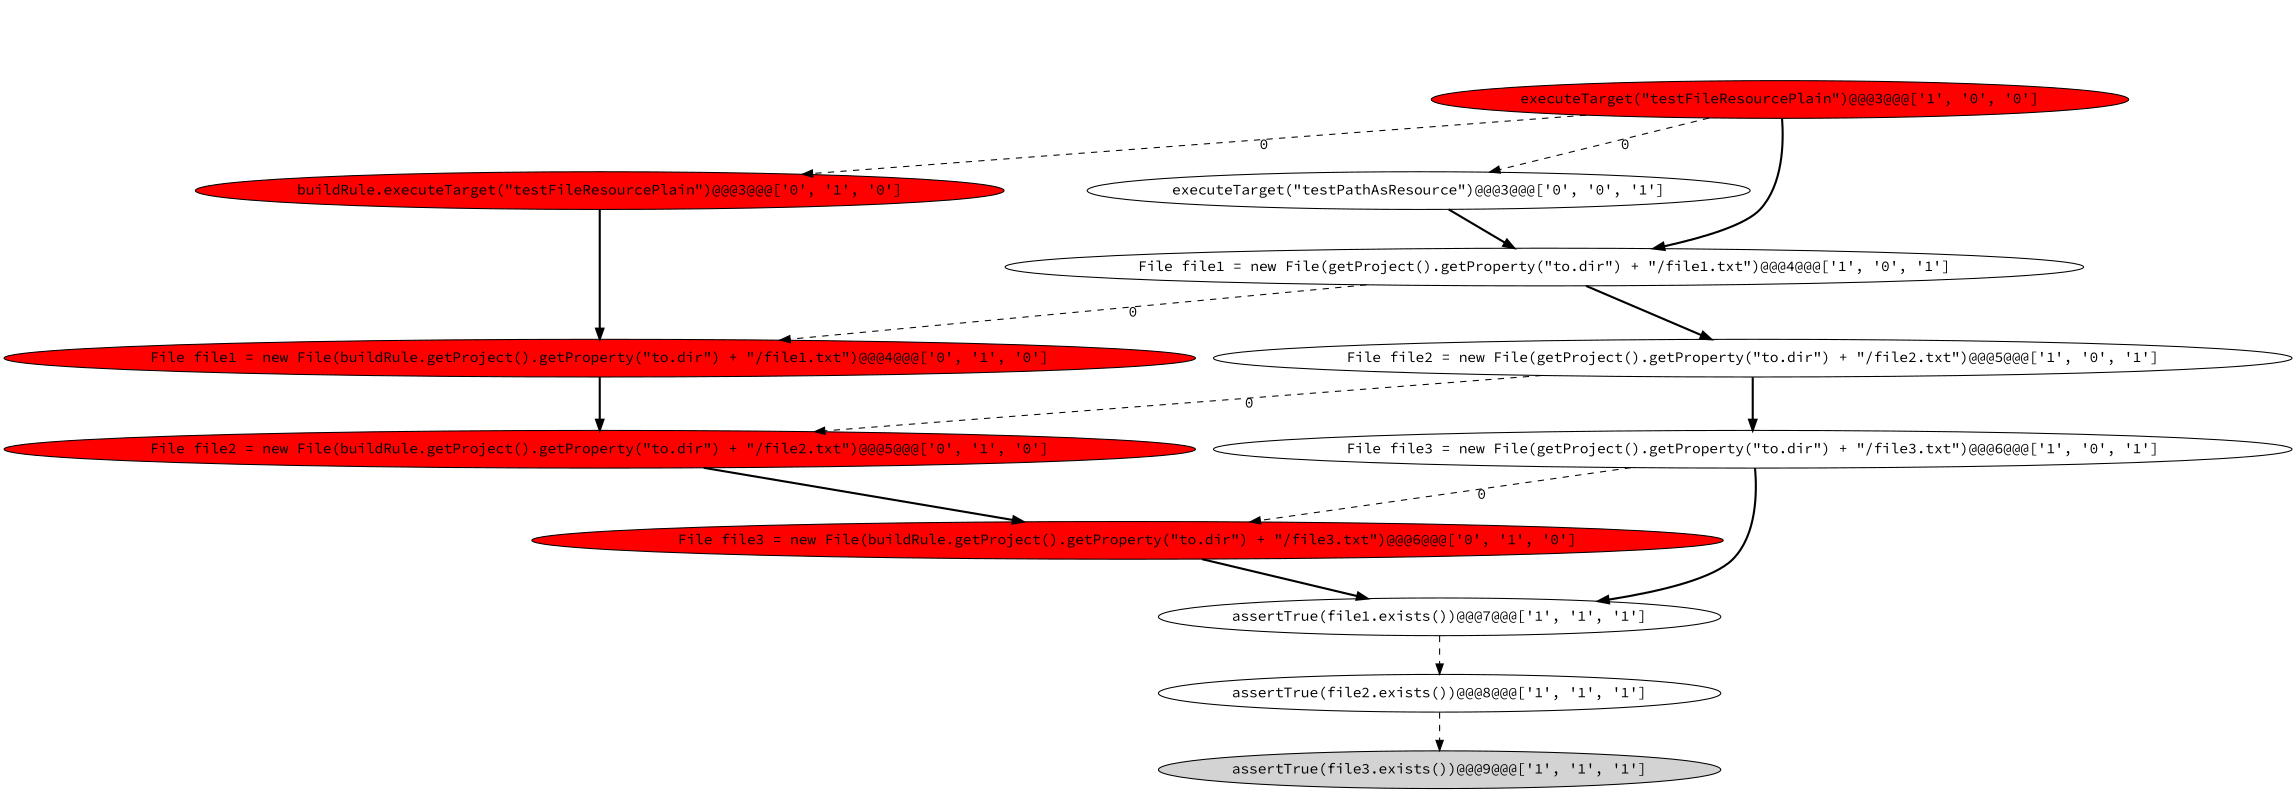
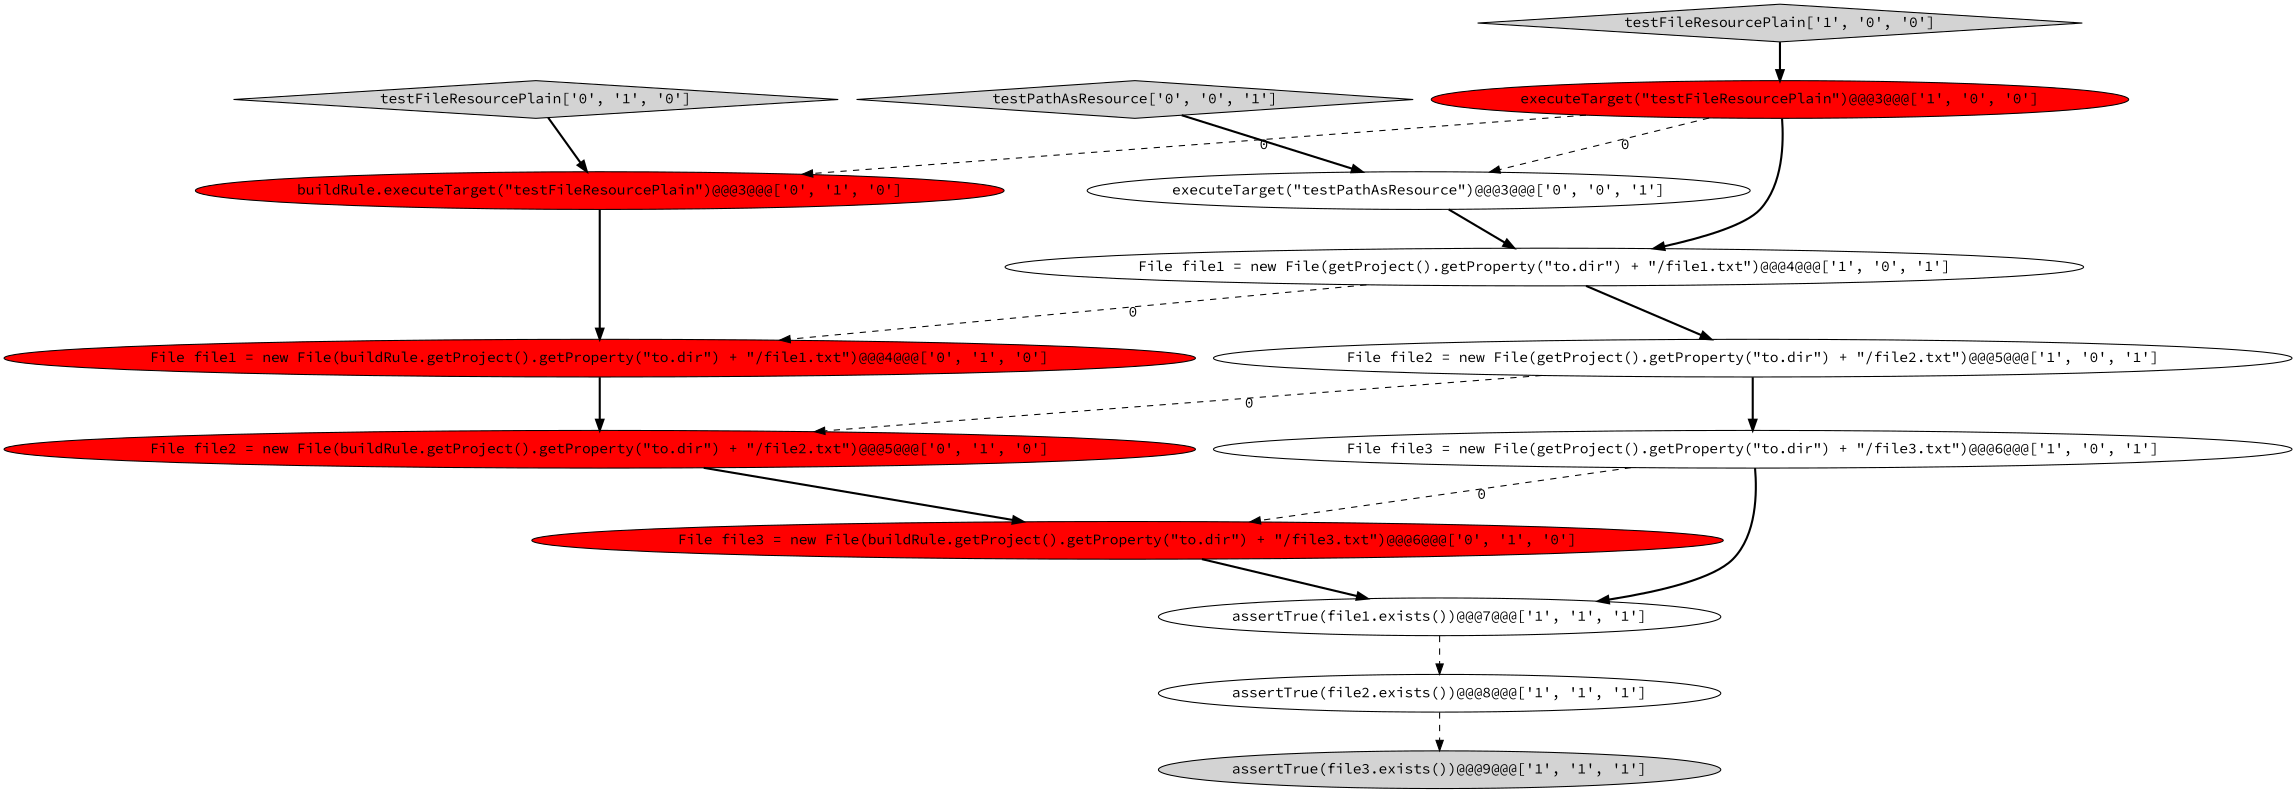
none -> (1780, 23)
none -> (536, 99)
none -> (1135, 99)
